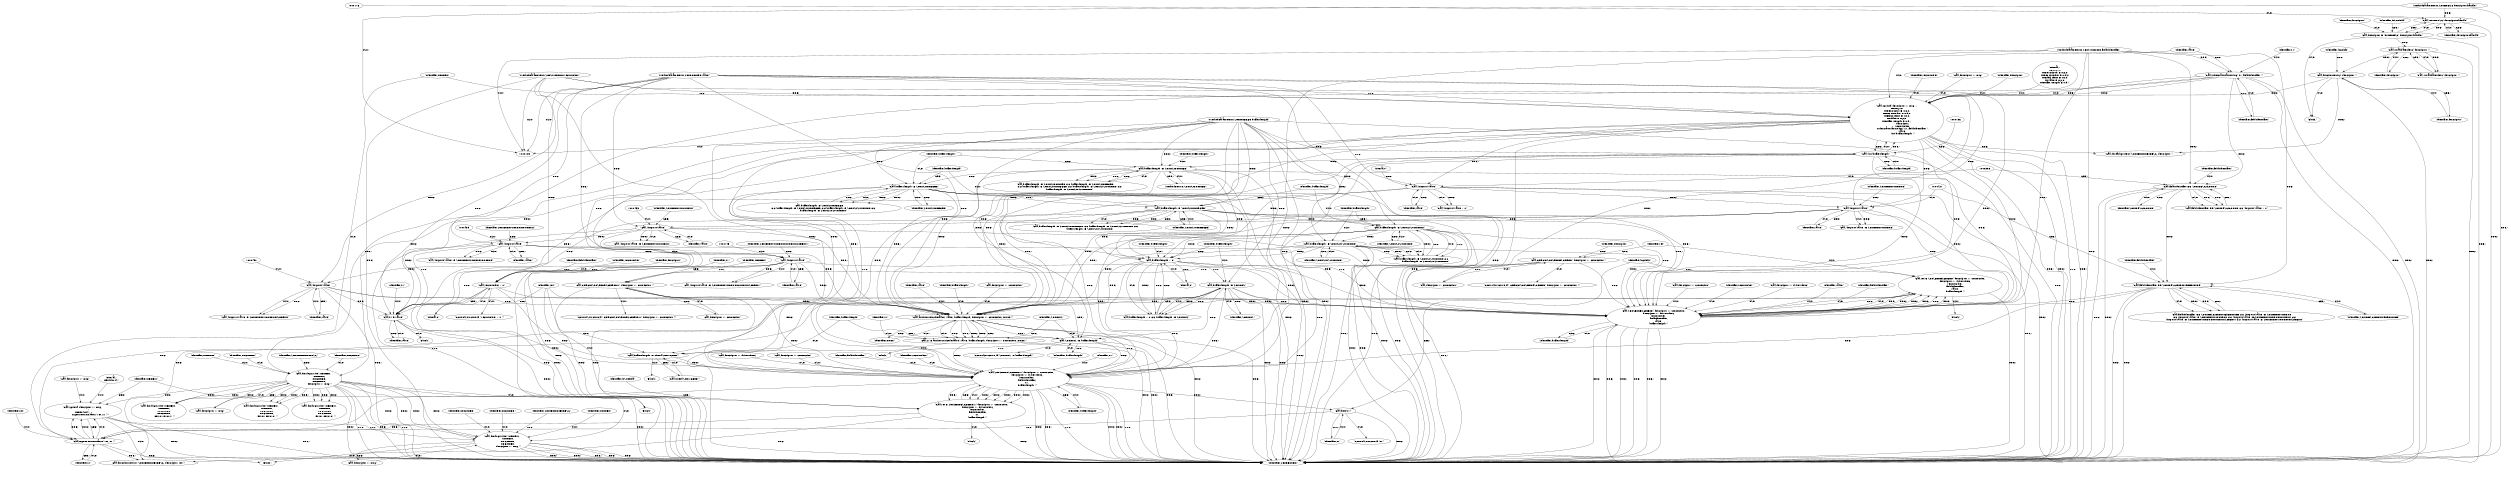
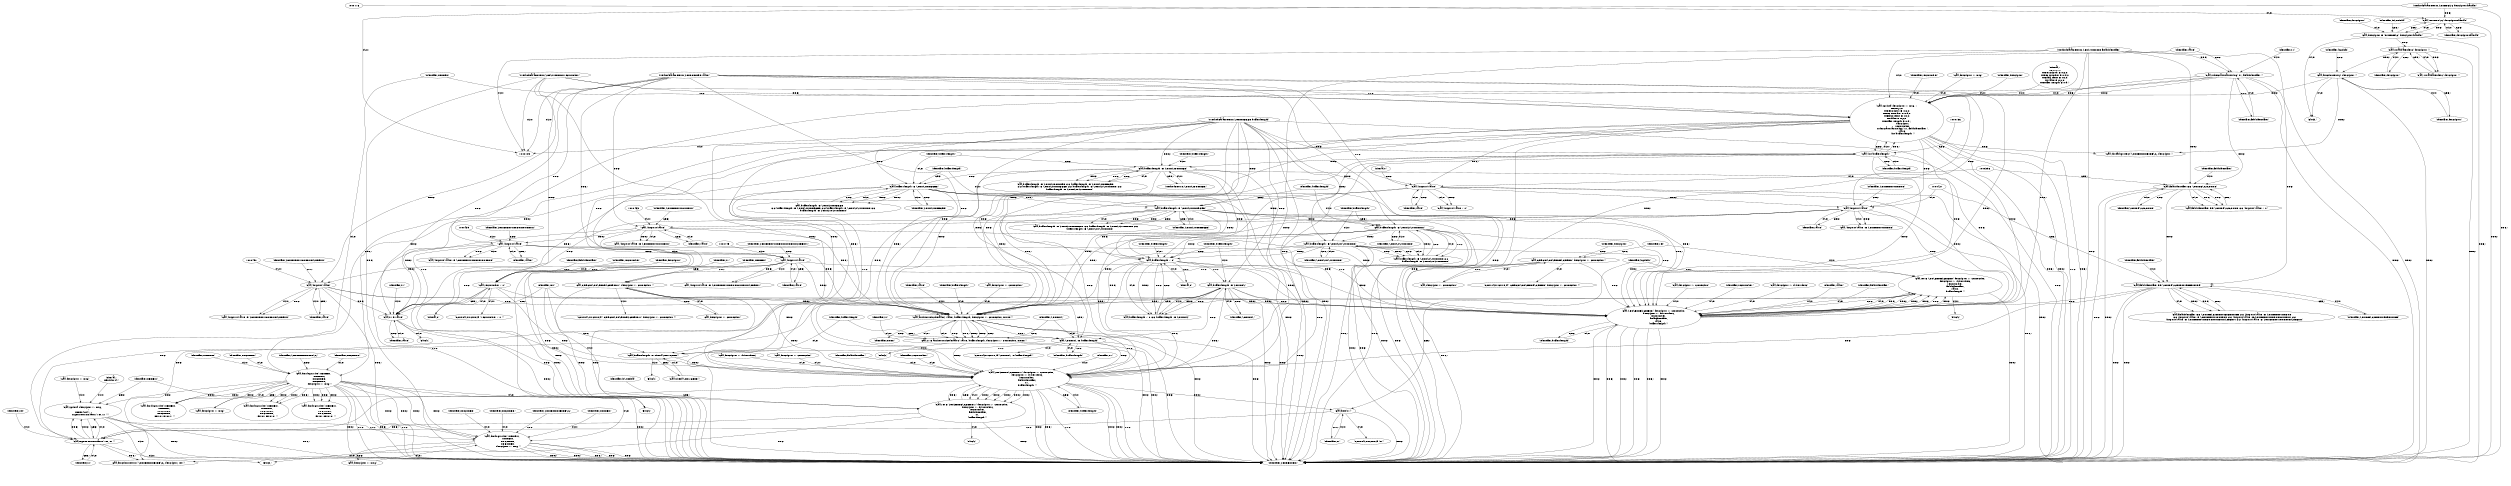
none -> (299, 260)
(152, 456) -> (152, 456)
